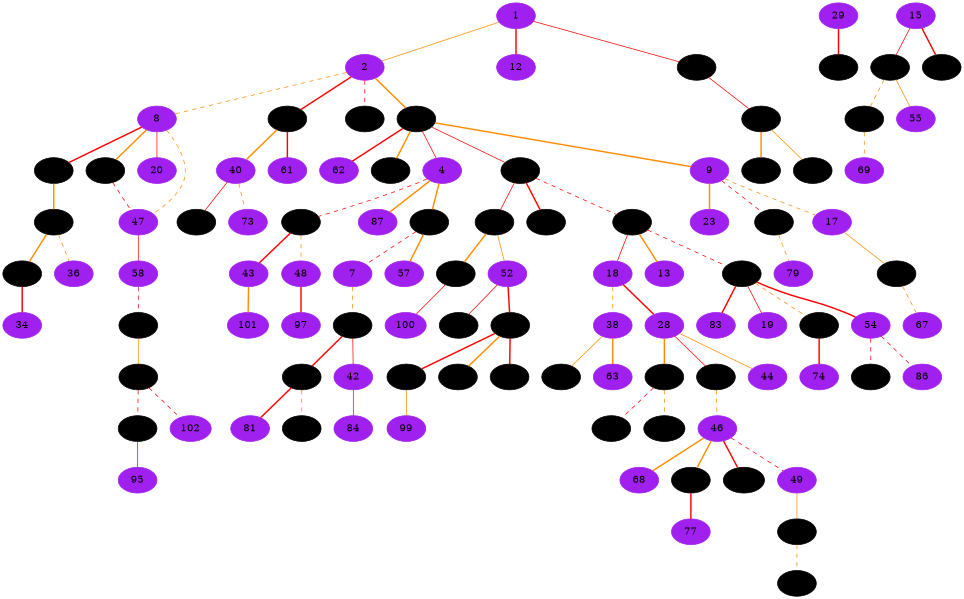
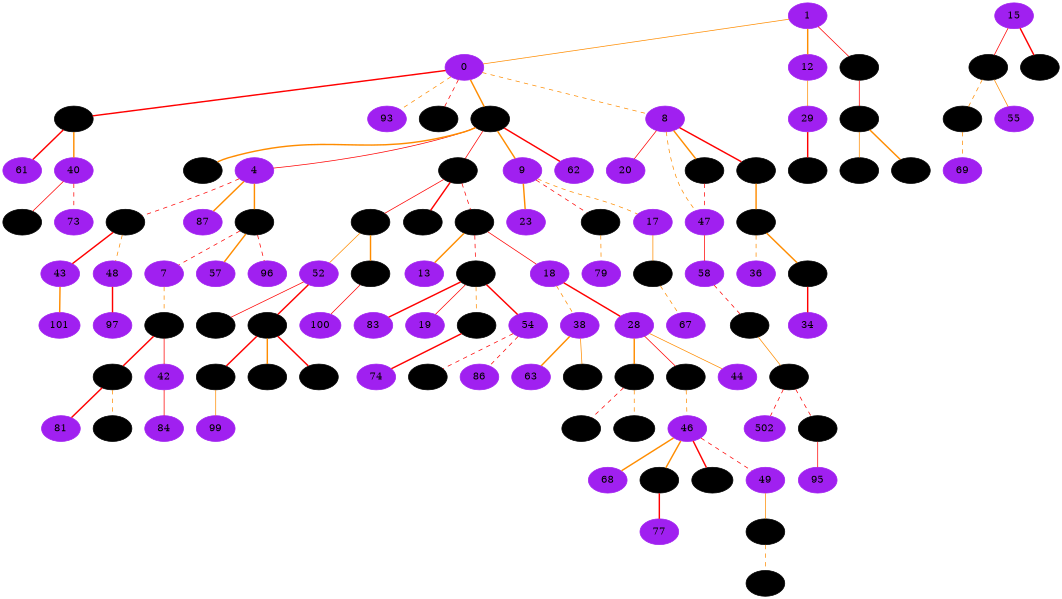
(516, 42) -> (808, 42)
(365, 67) -> (464, 67)
none -> (808, 93)
none -> (387, 119)
(242, 196) -> (74, 196)
none -> (267, 274)
(191, 429) -> (765, 429)
